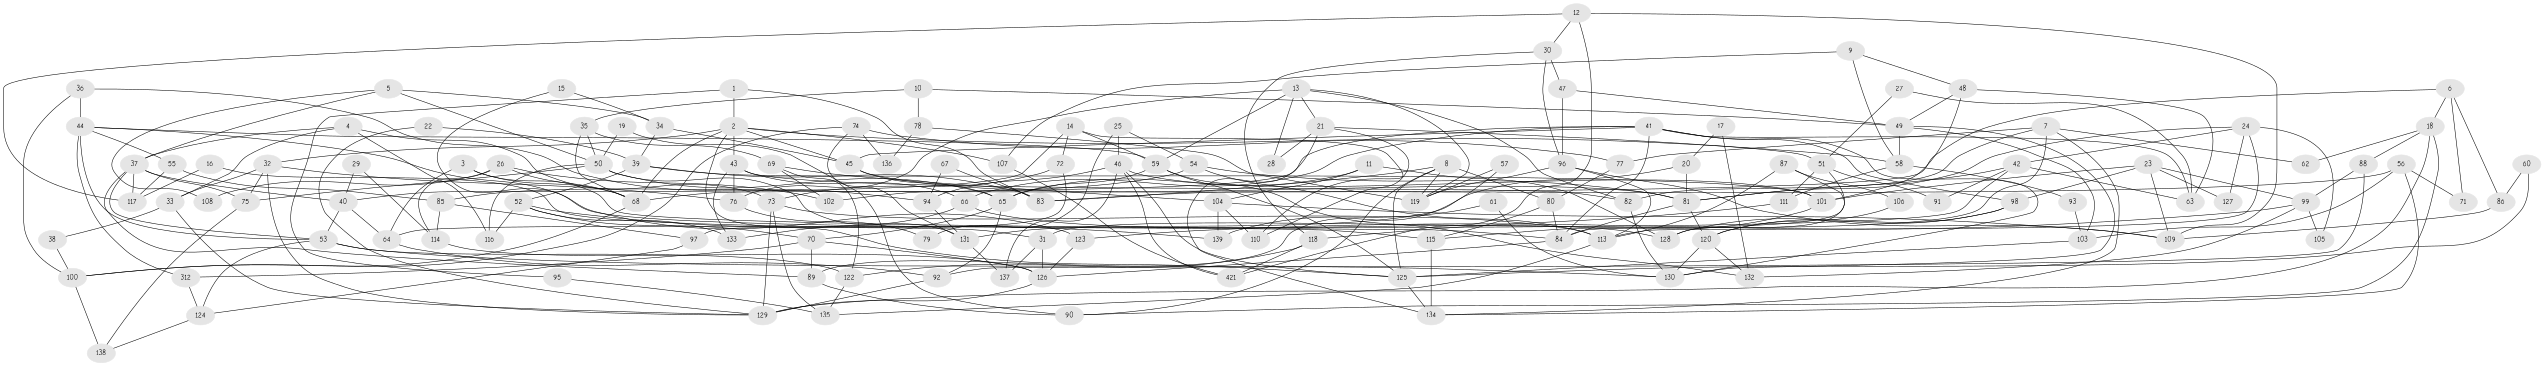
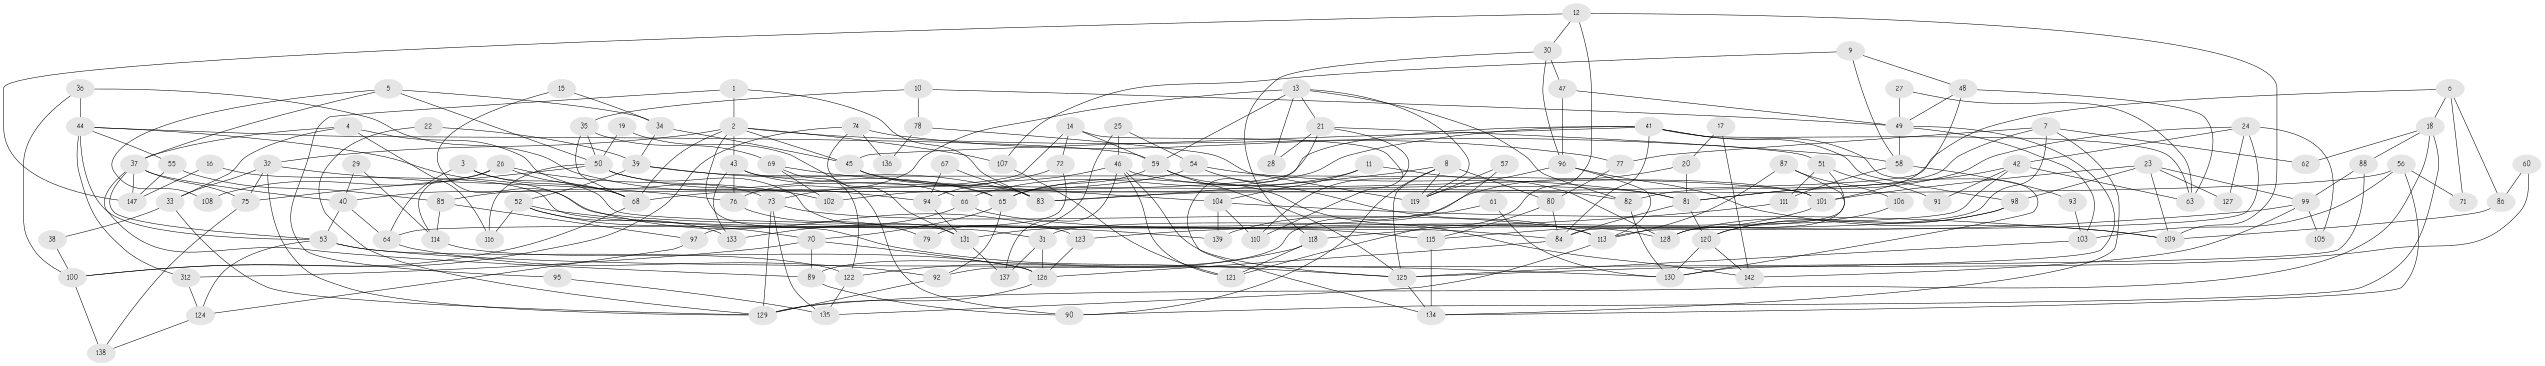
(1859, 128) -> (1899, 108)
(132, 202) -> (132, 202)
(1231, 278) -> (1231, 278)
(1750, 278) -> (1750, 278)
